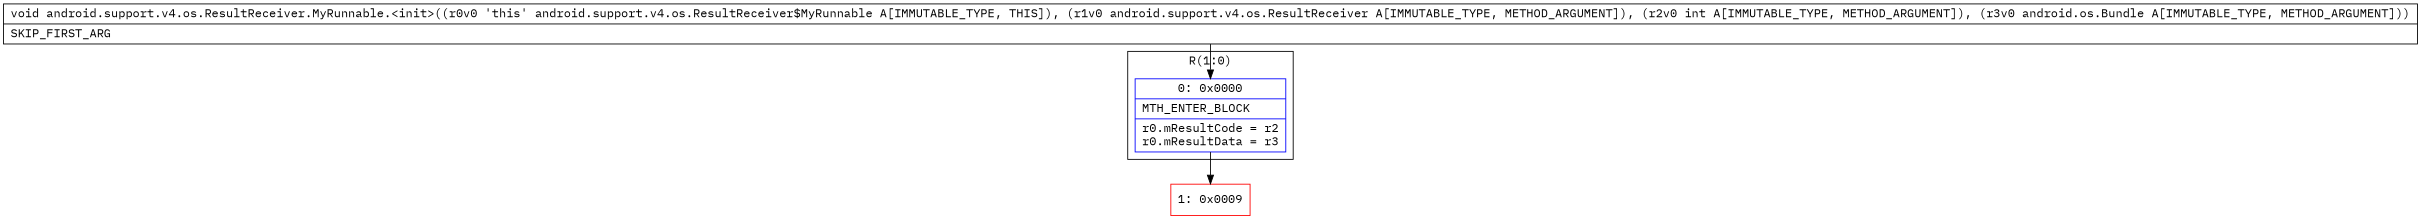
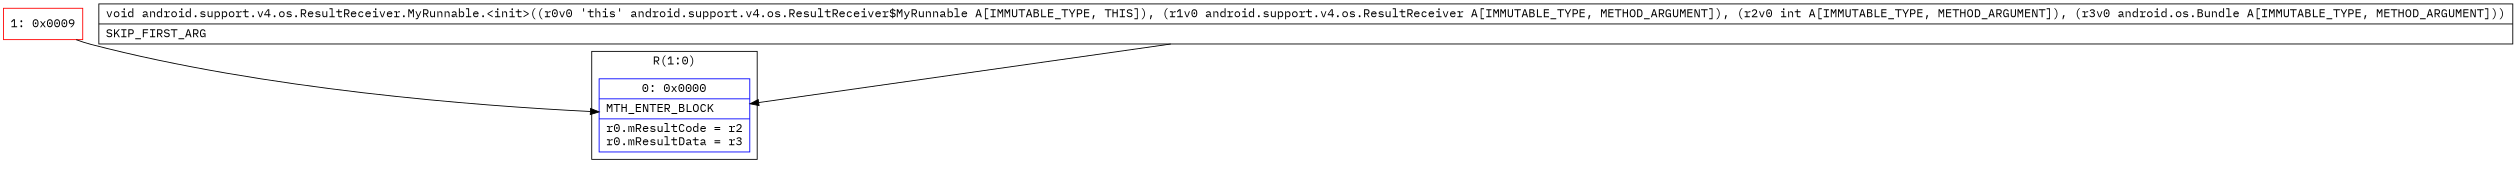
(1210, 165) -> (331, 89)
